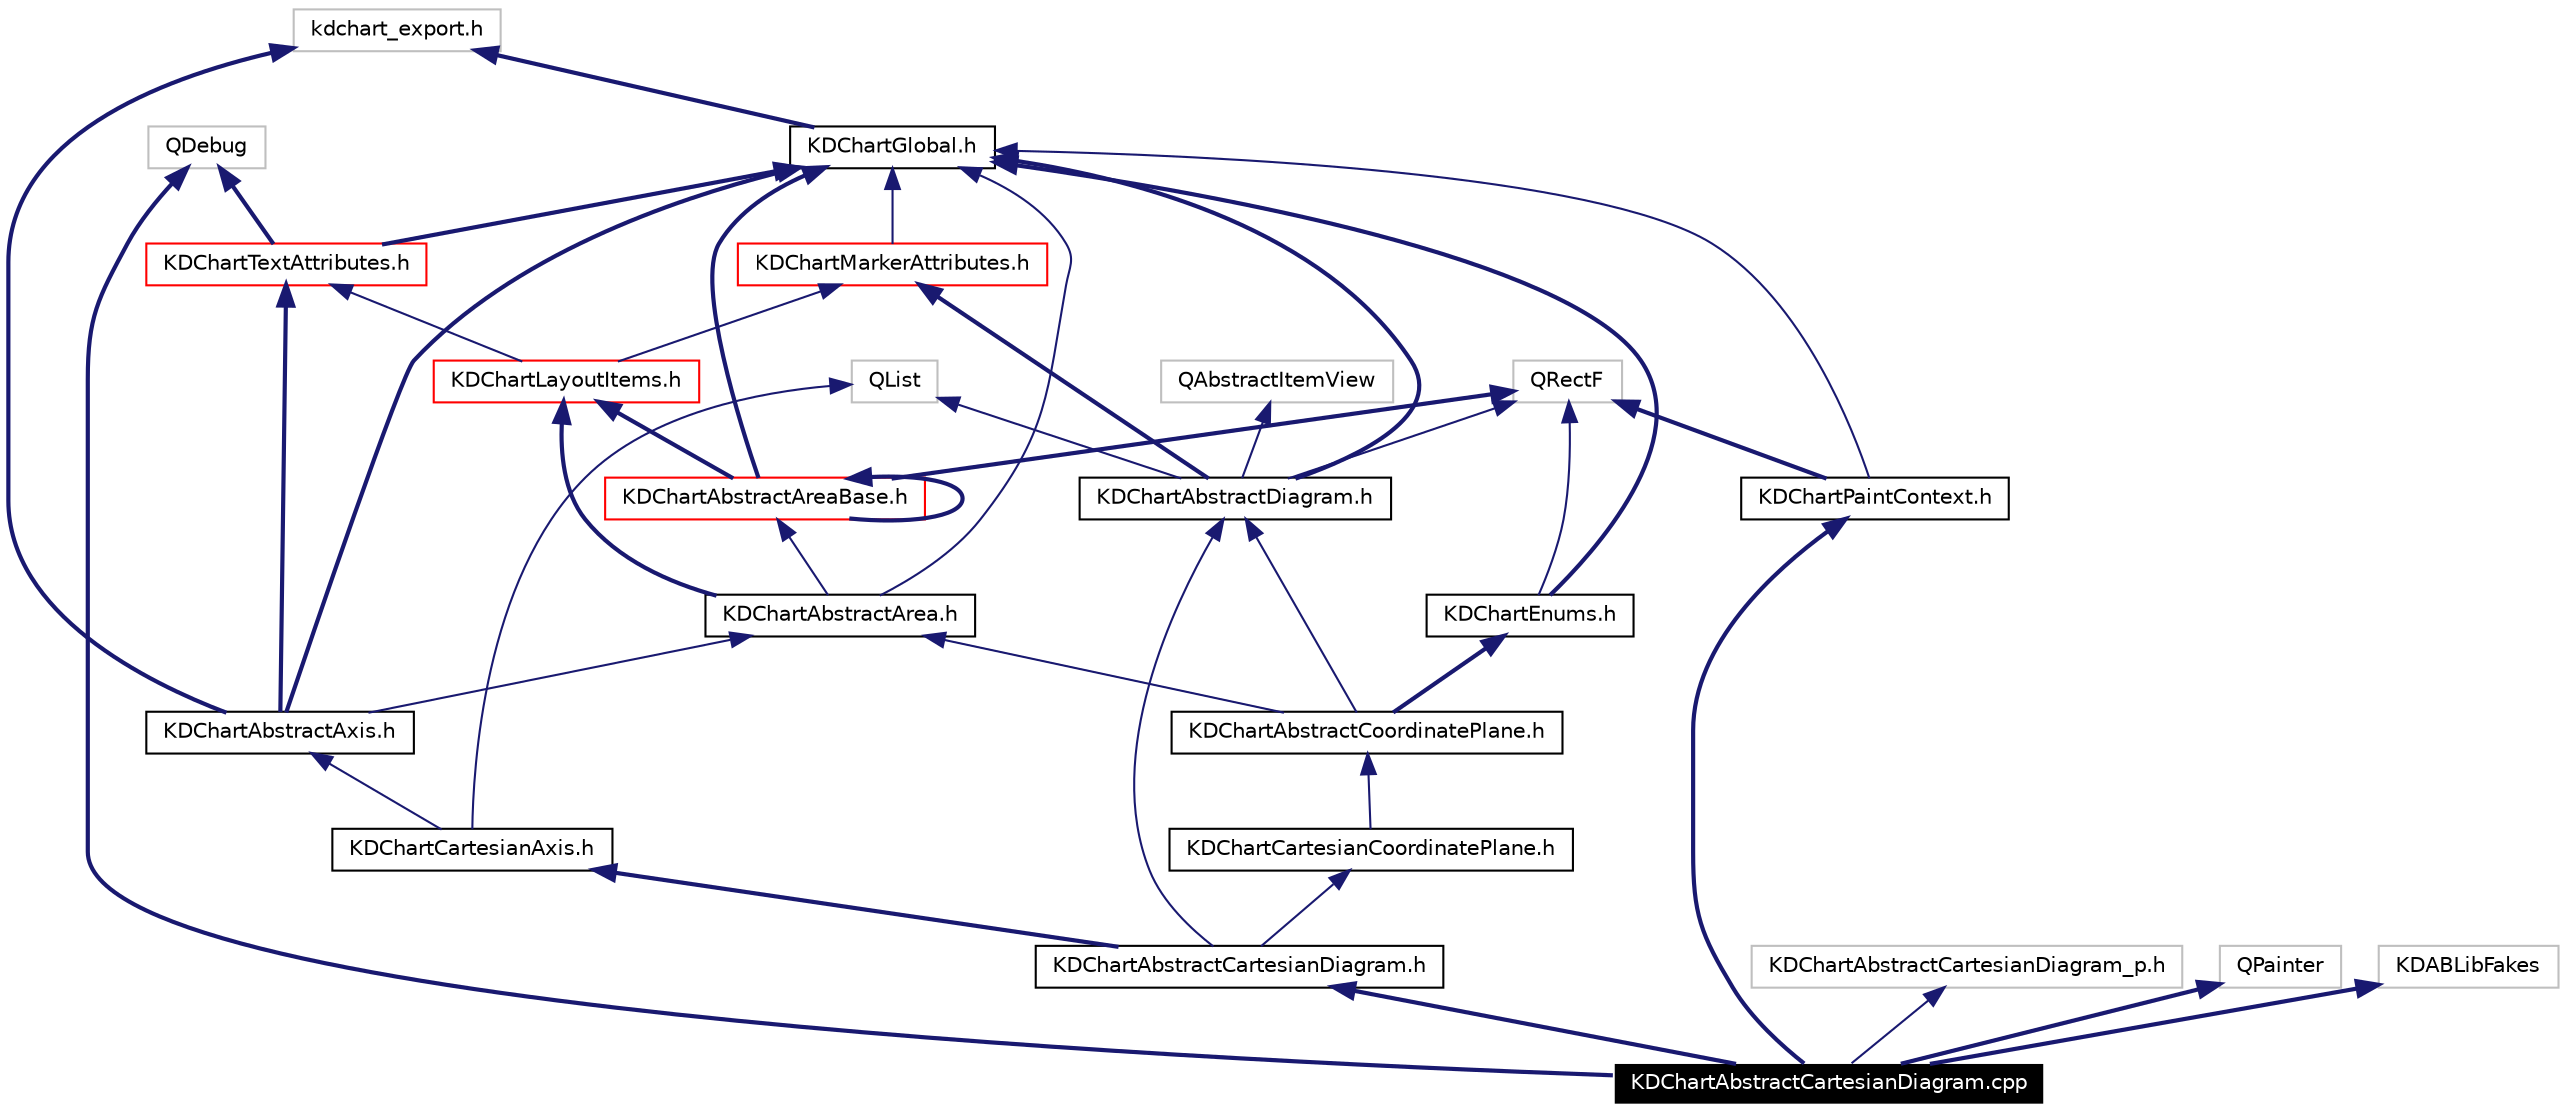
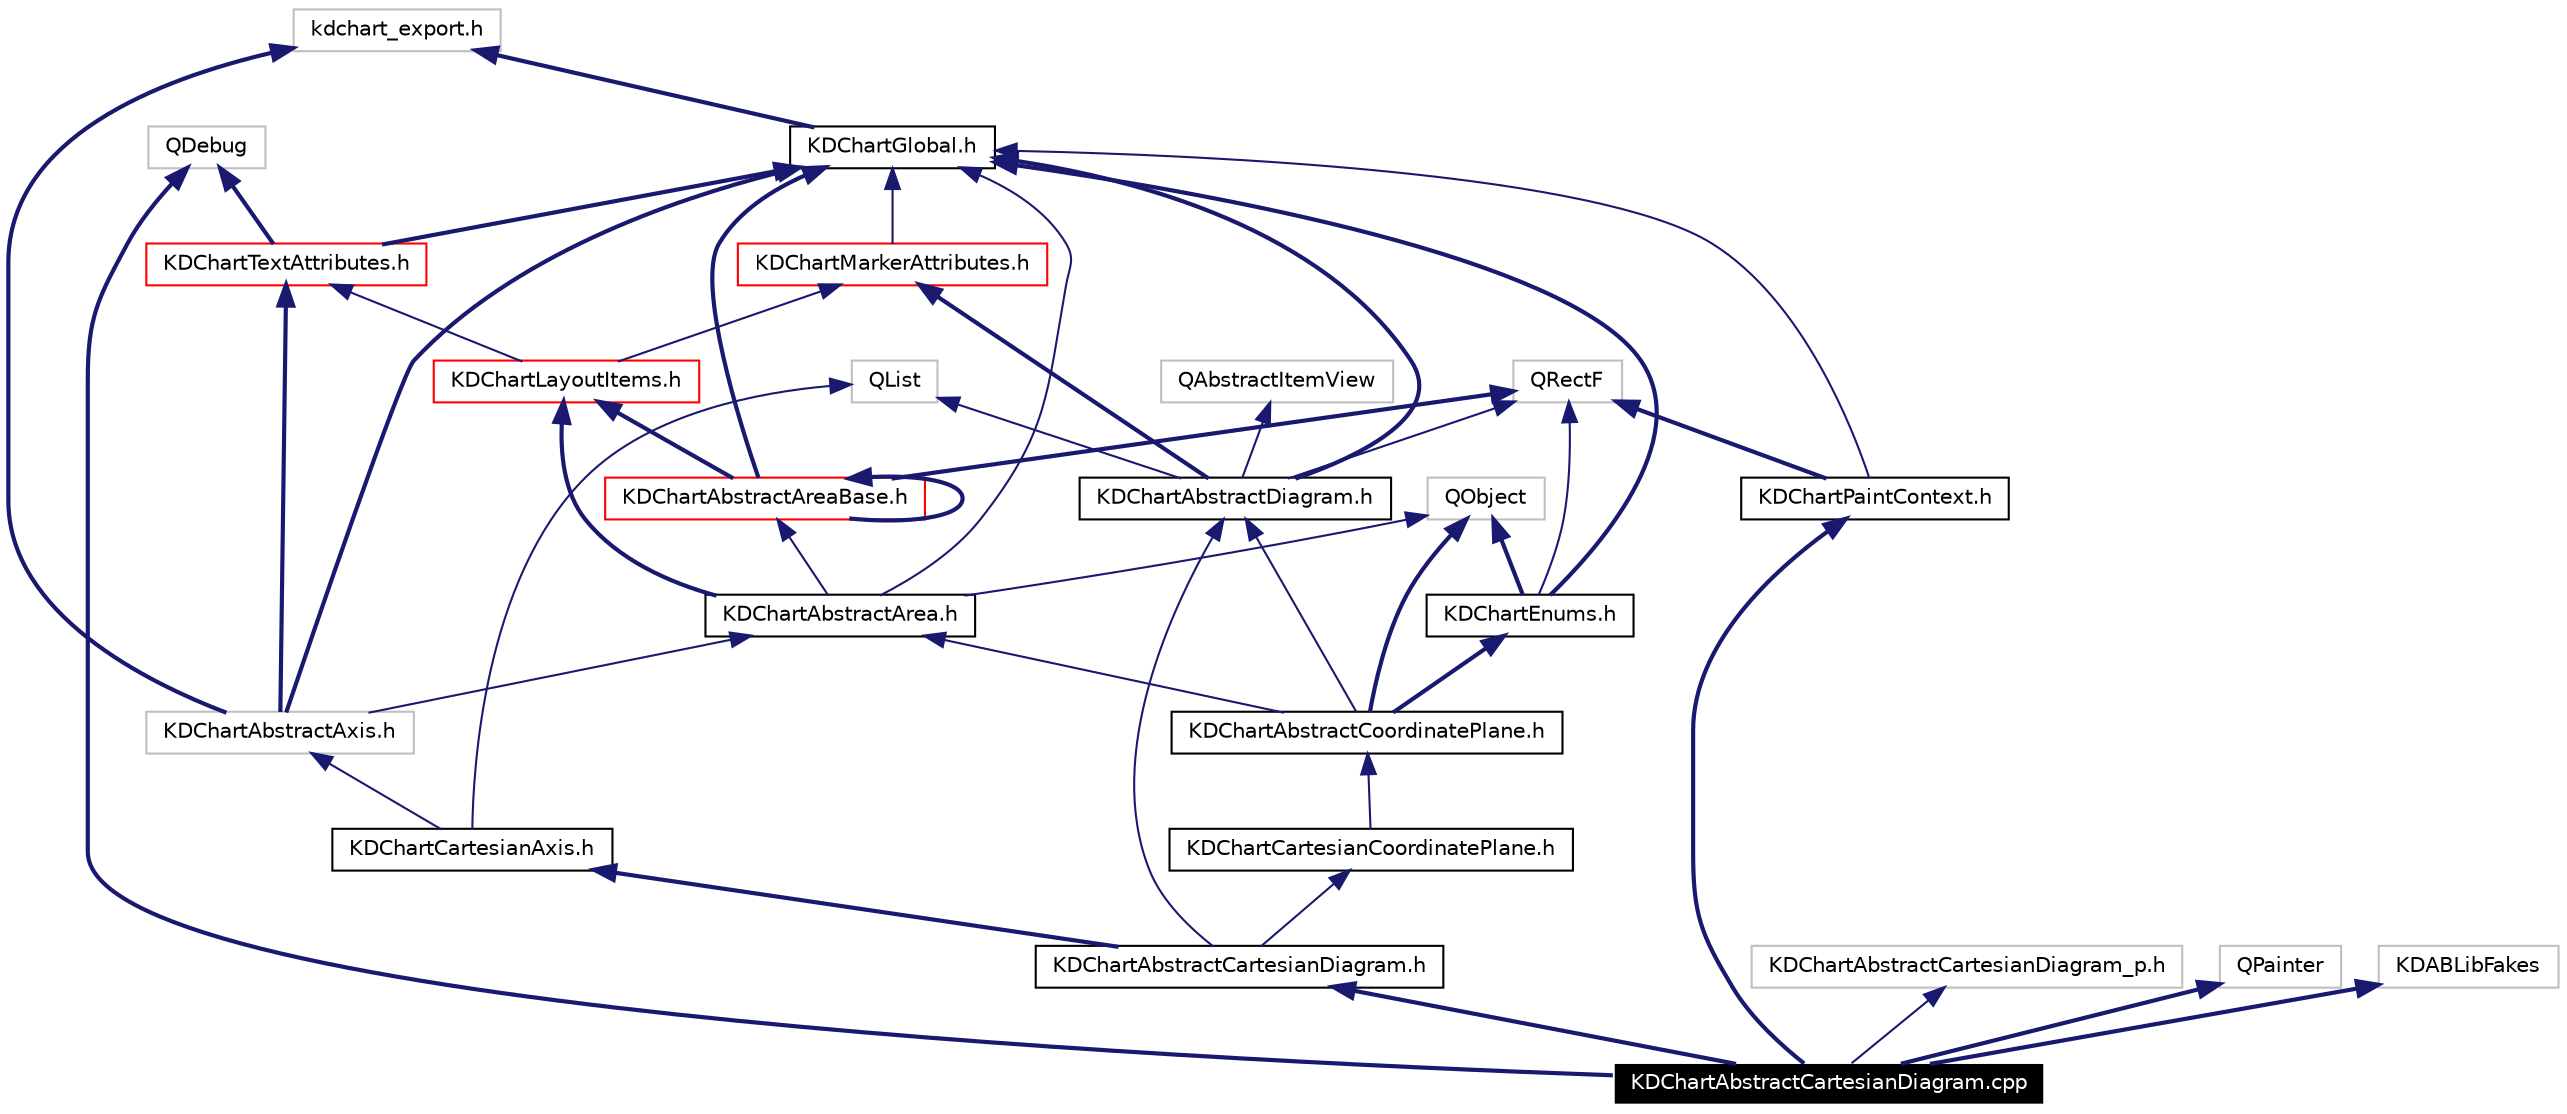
none -> (1486, 499)
(280, 733) -> (280, 733)
